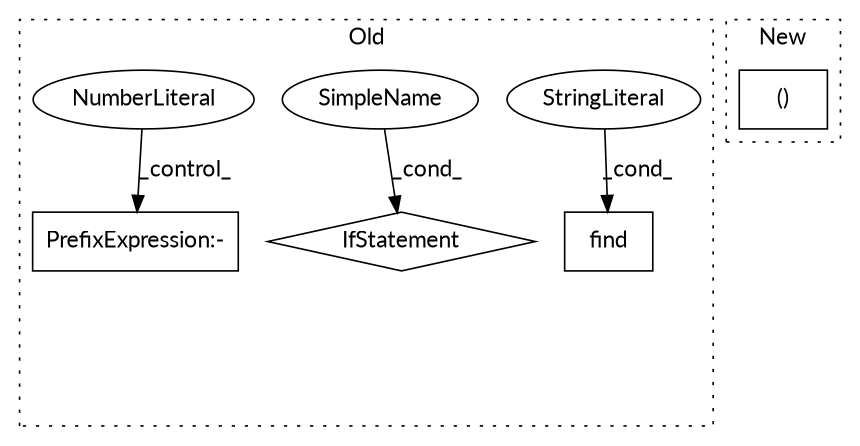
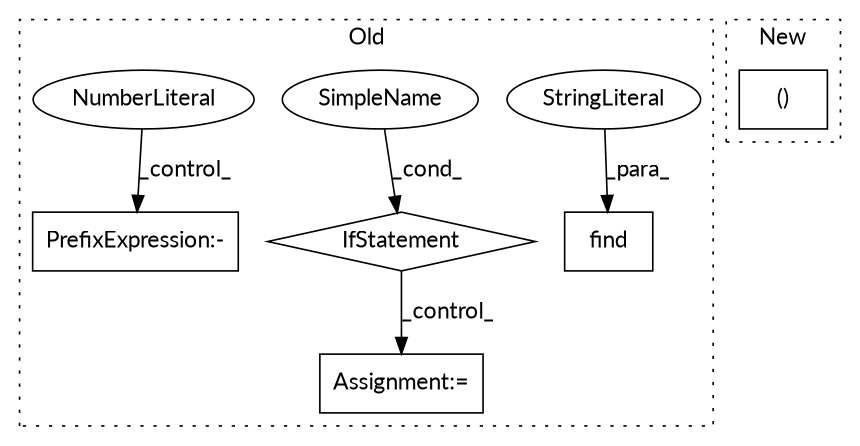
(638, 171) -> (638, 171)
none -> (401, 384)
